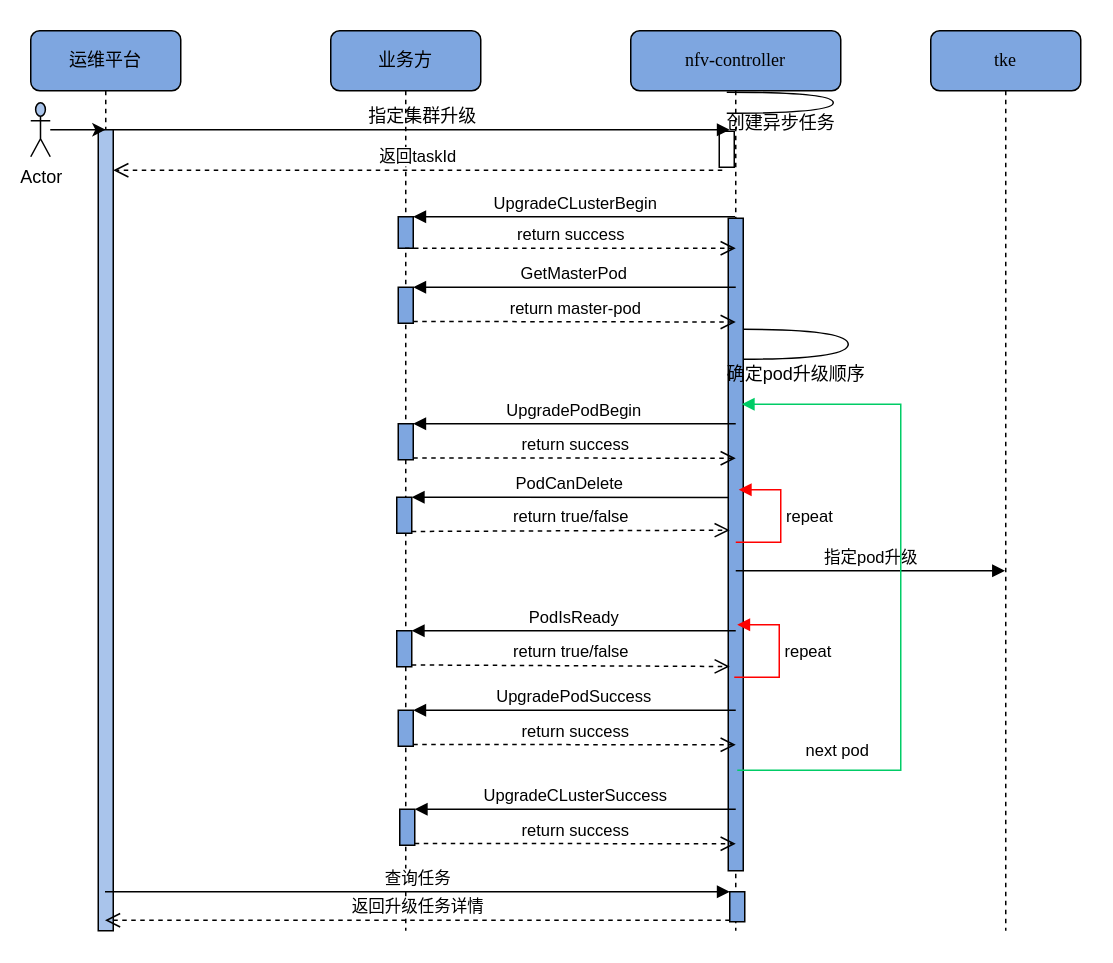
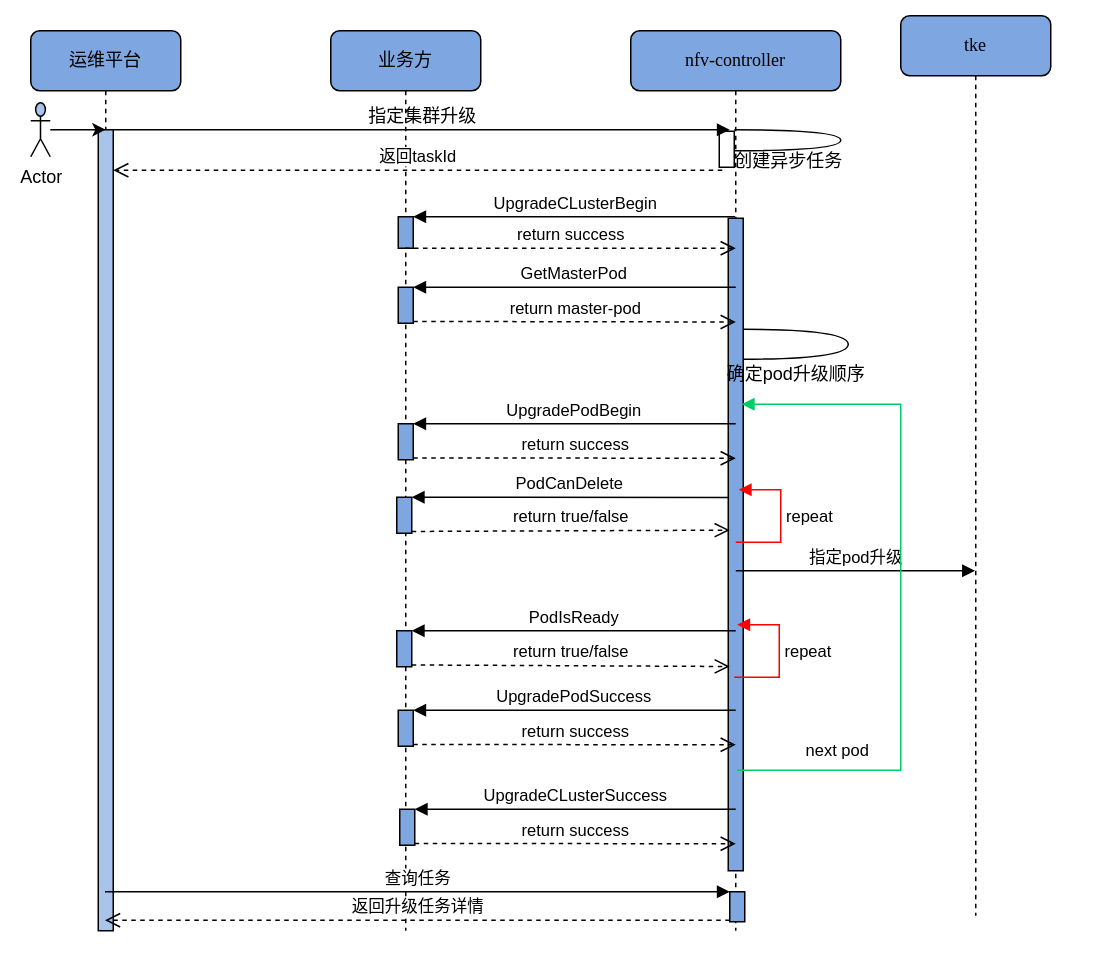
(780, 103) -> (788, 140)
(1006, 481) -> (976, 466)
